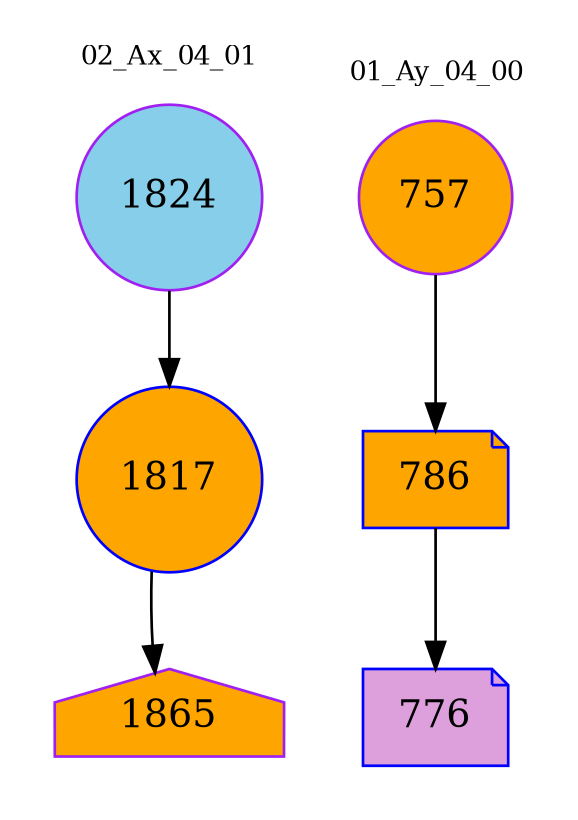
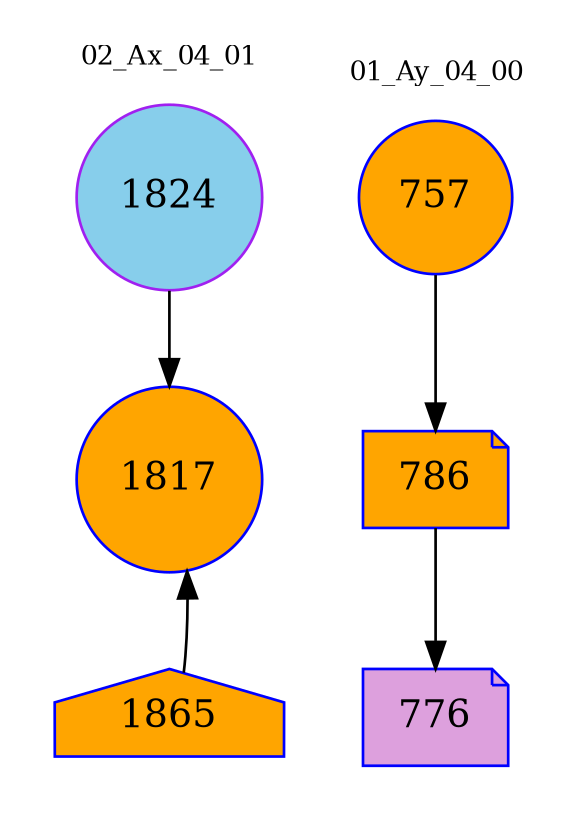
(436, 197) -> (436, 197)
(151, 608) -> (187, 636)
(169, 717) -> (169, 717)
